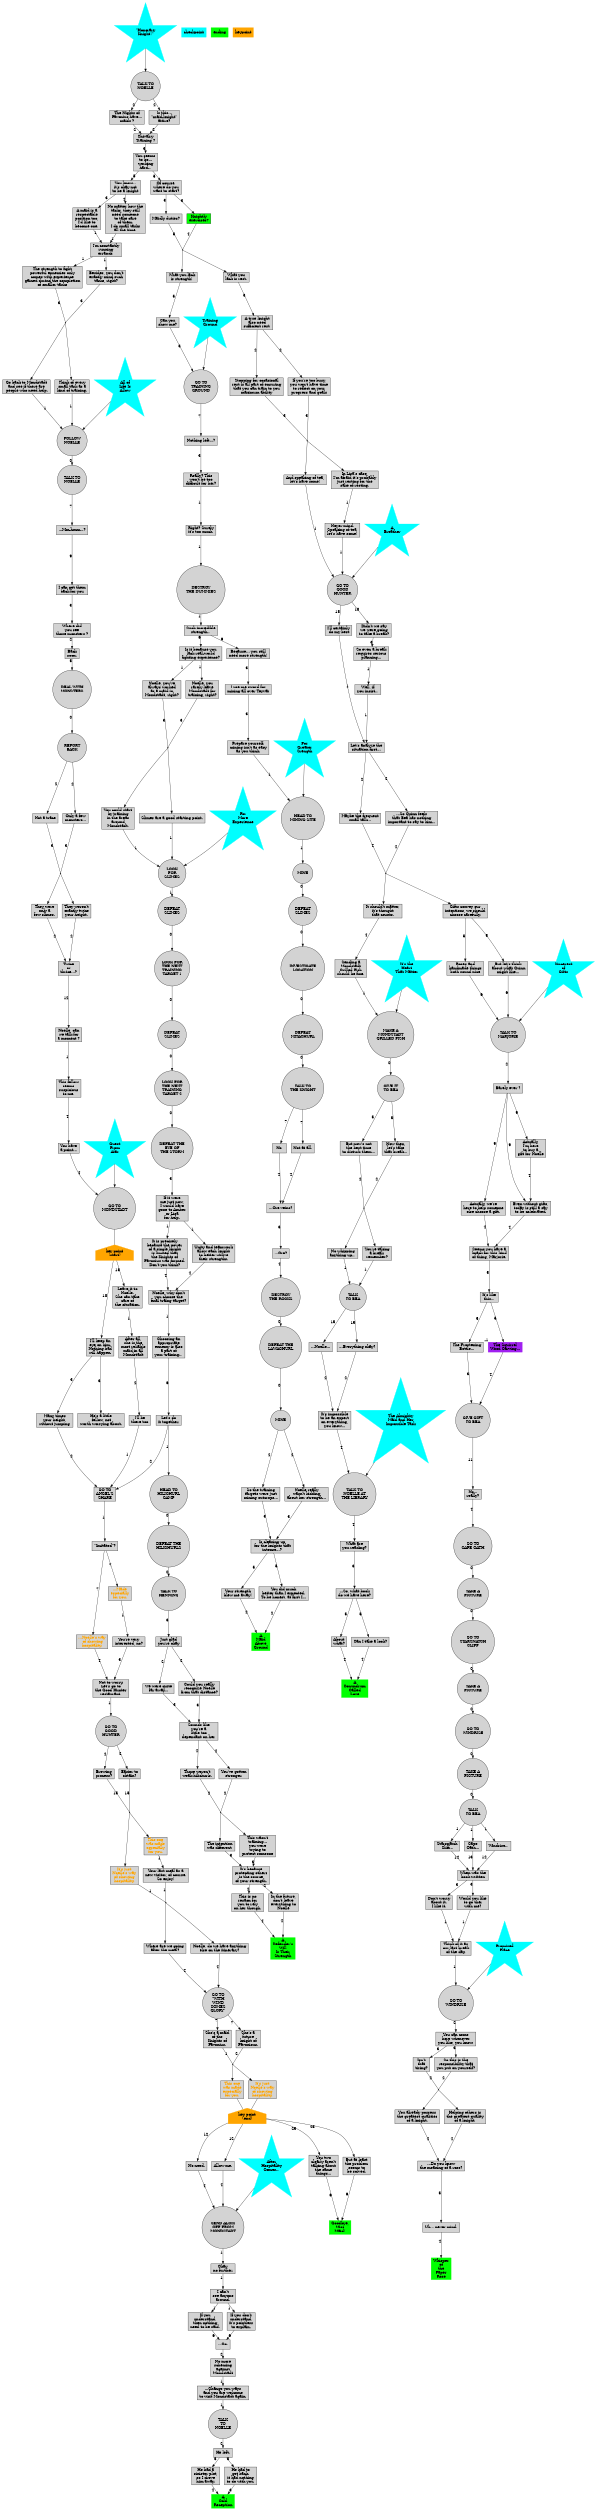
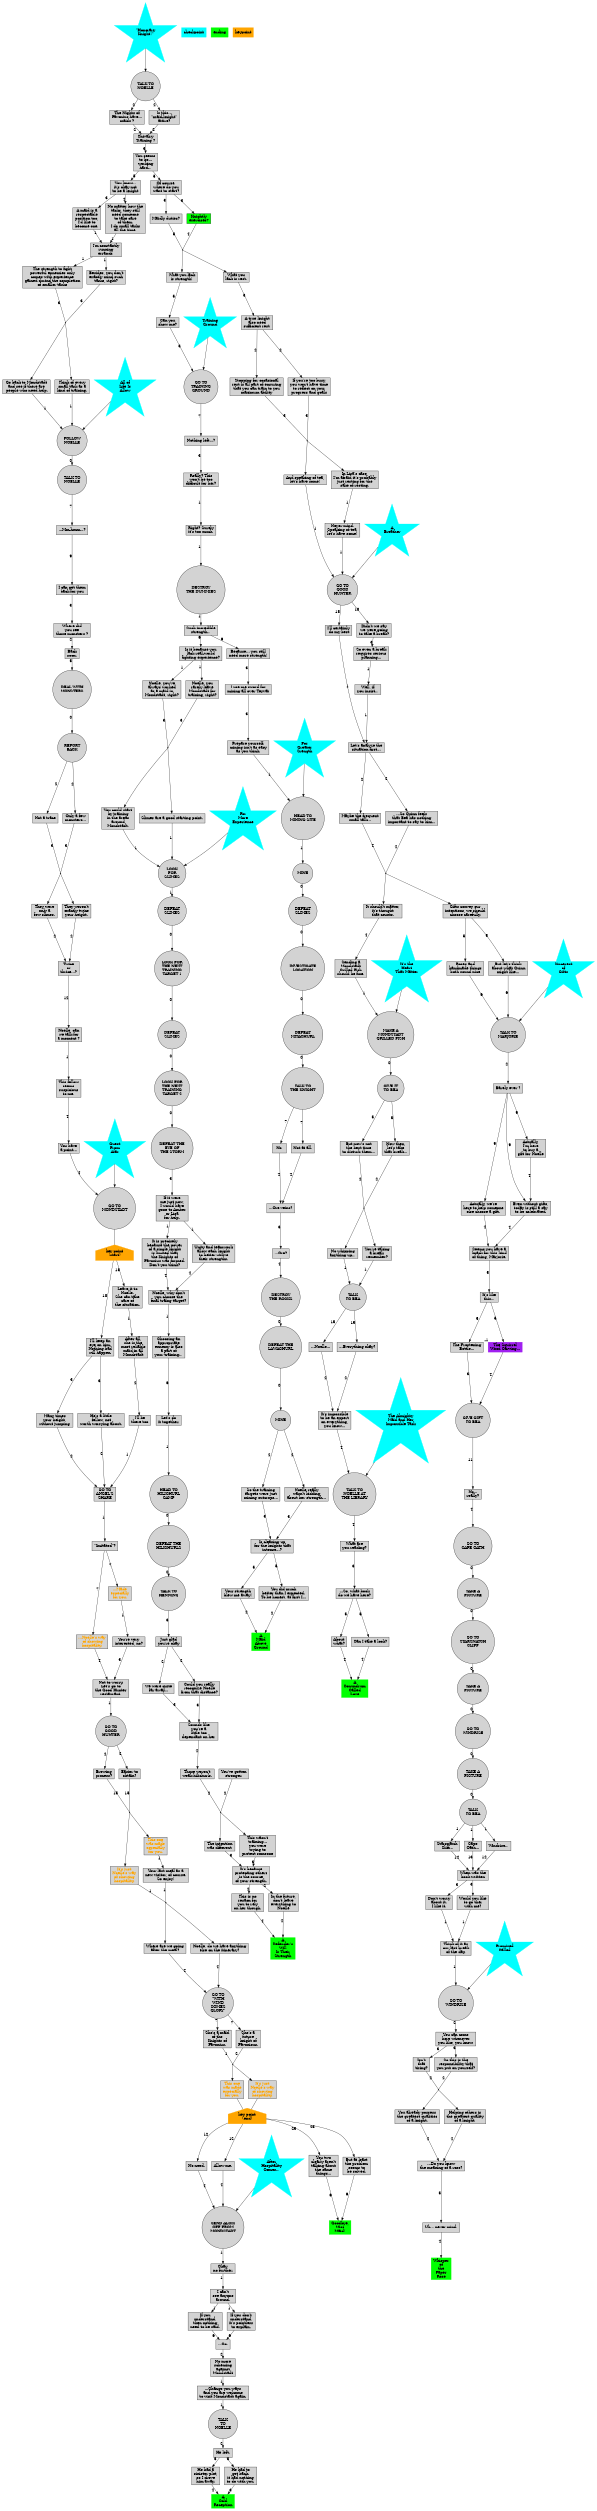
(152, 1464) -> (103, 1456)
(217, 1754) -> none
(505, 1948) -> (505, 1948)
